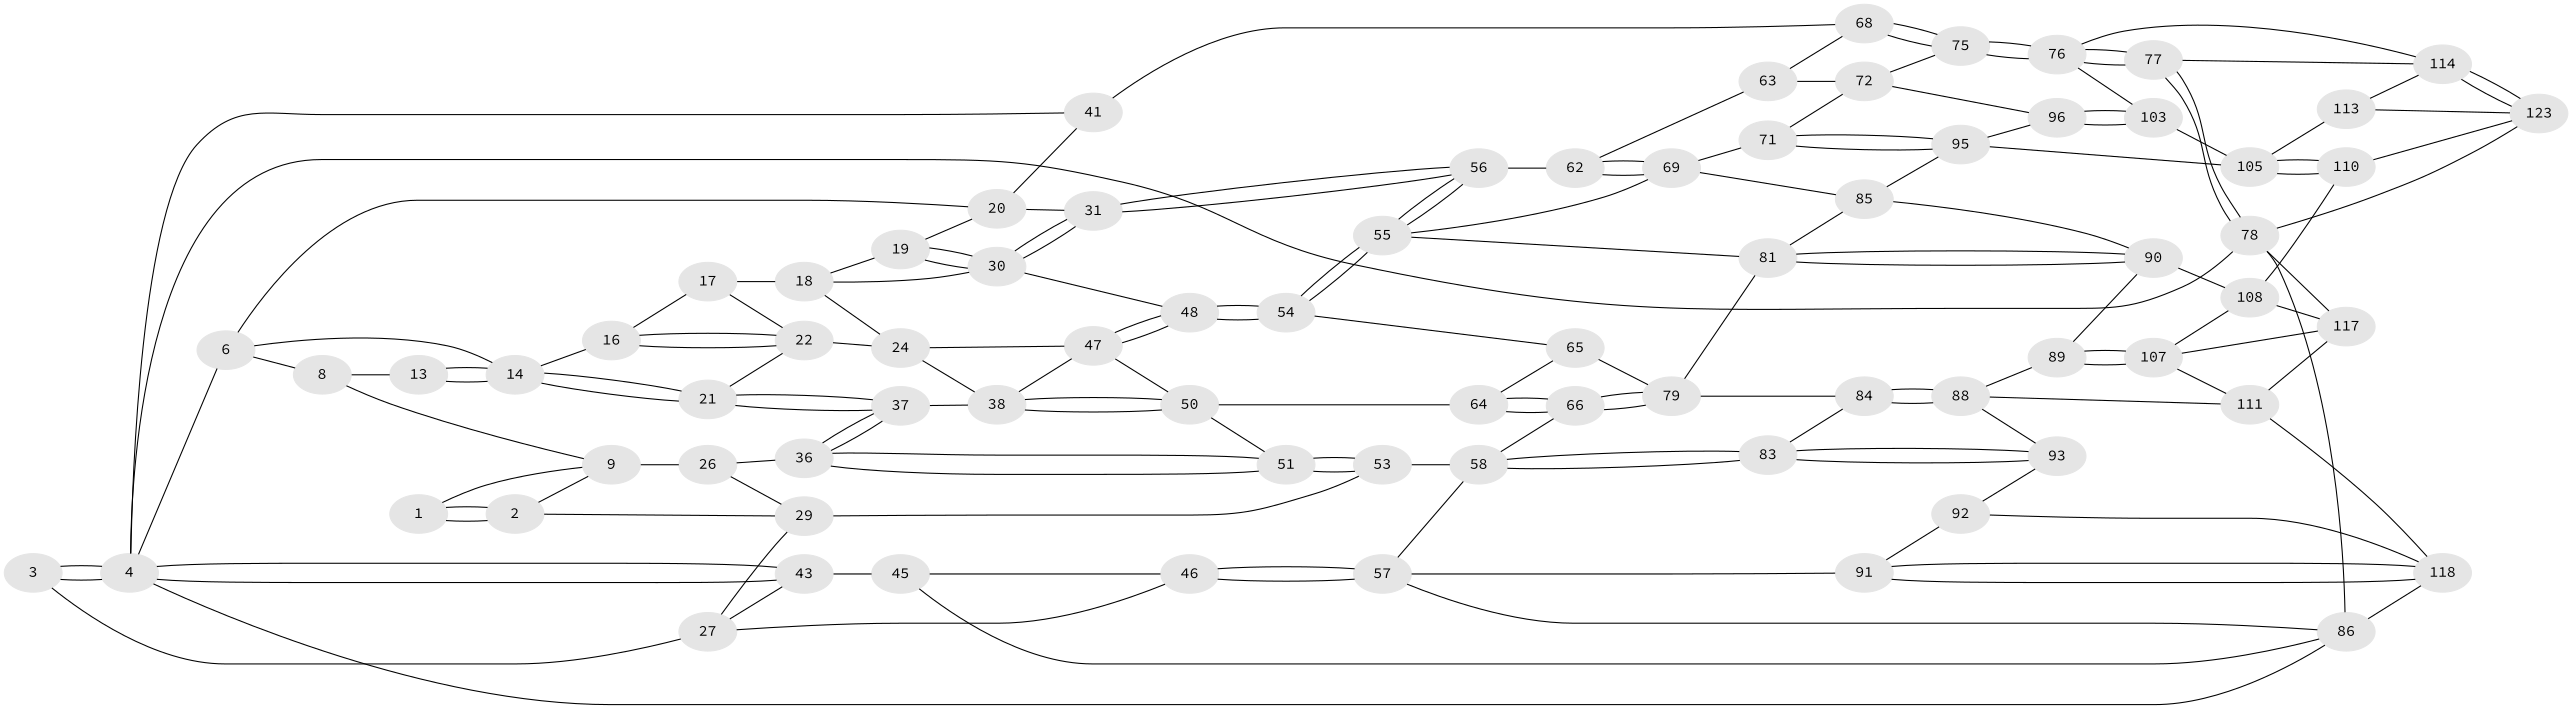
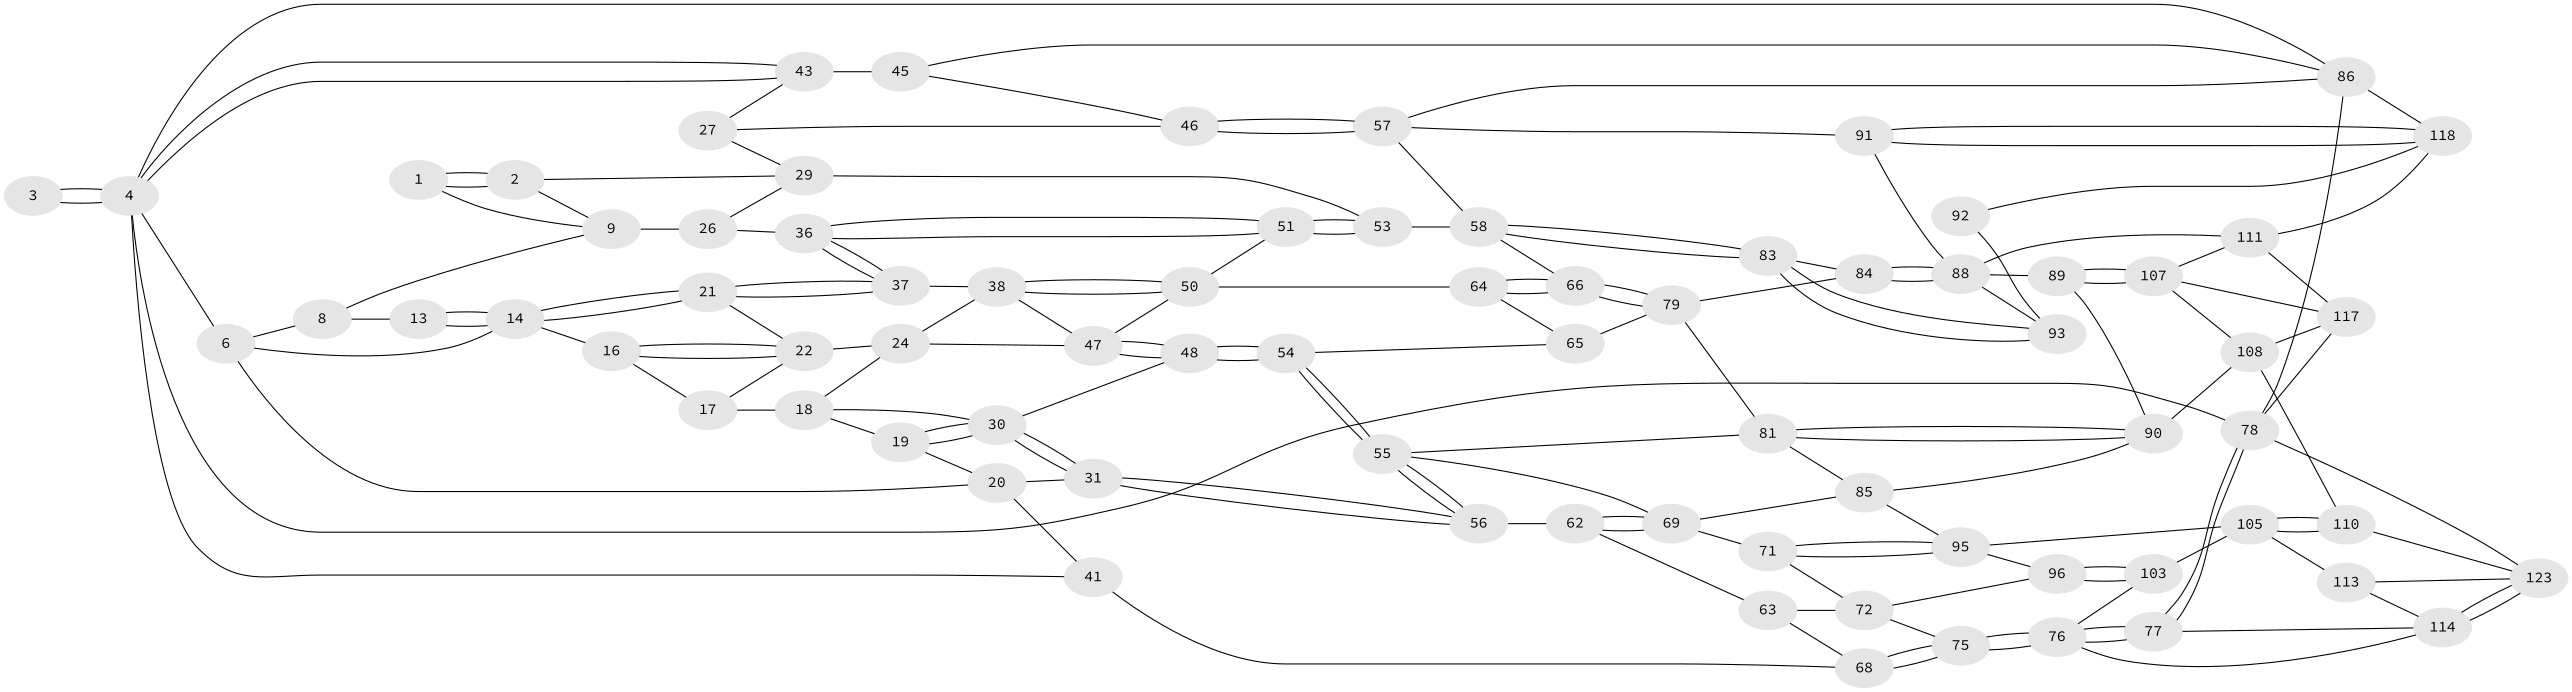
(1913, 543) -> (1906, 208)
(342, 664) -> none
